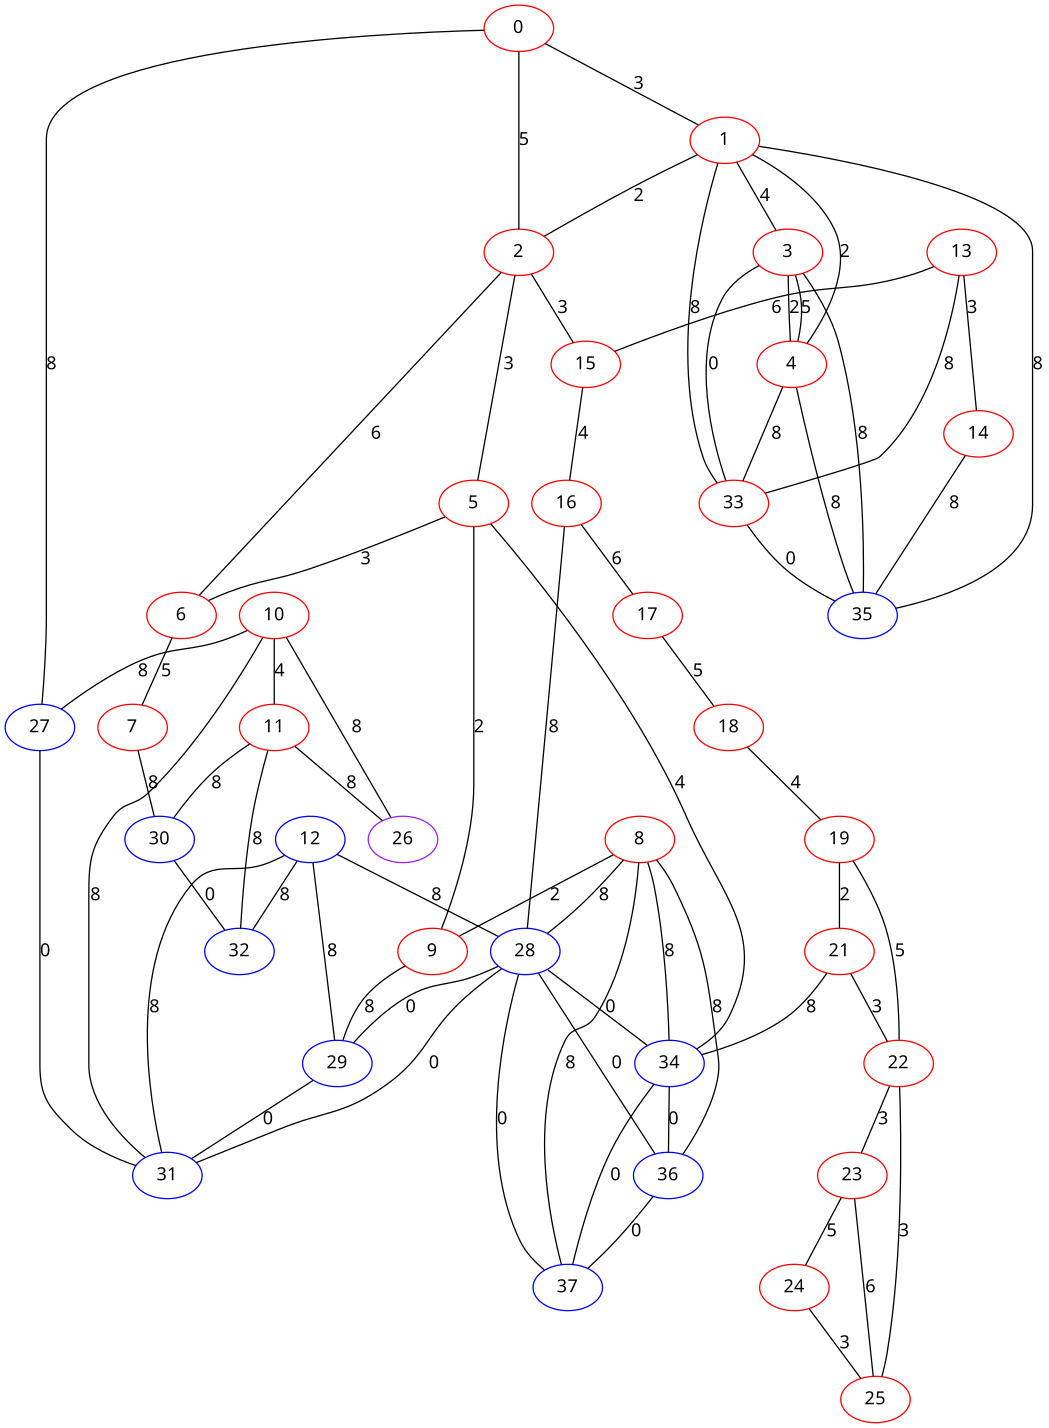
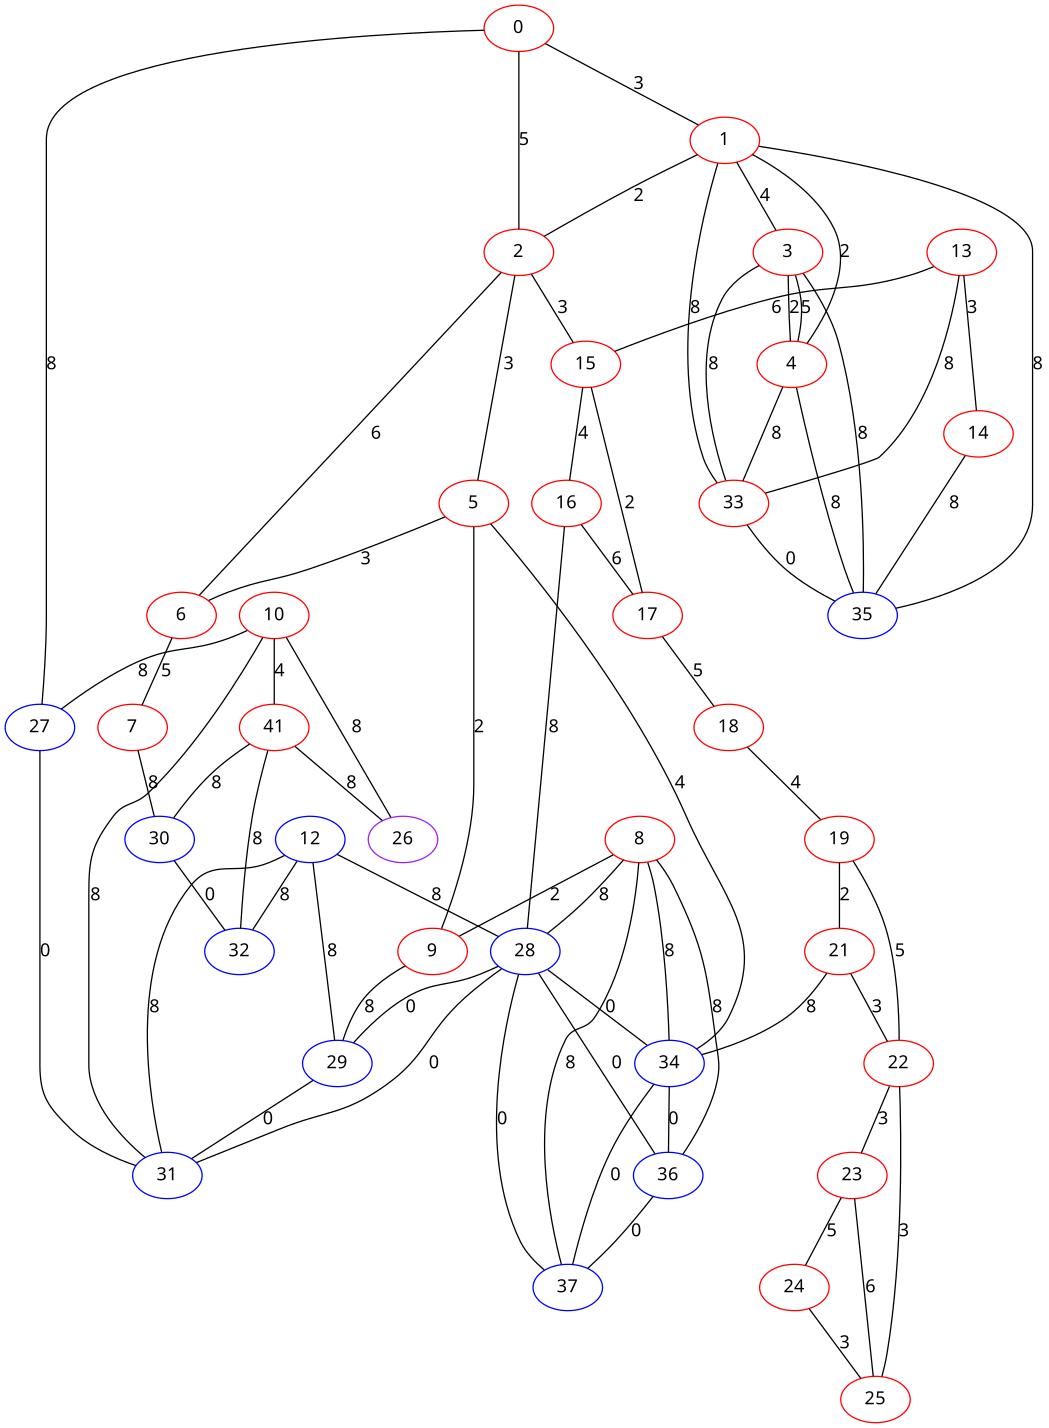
(714, 364) -> (714, 364)
none -> (617, 490)
(274, 727) -> (274, 727)
